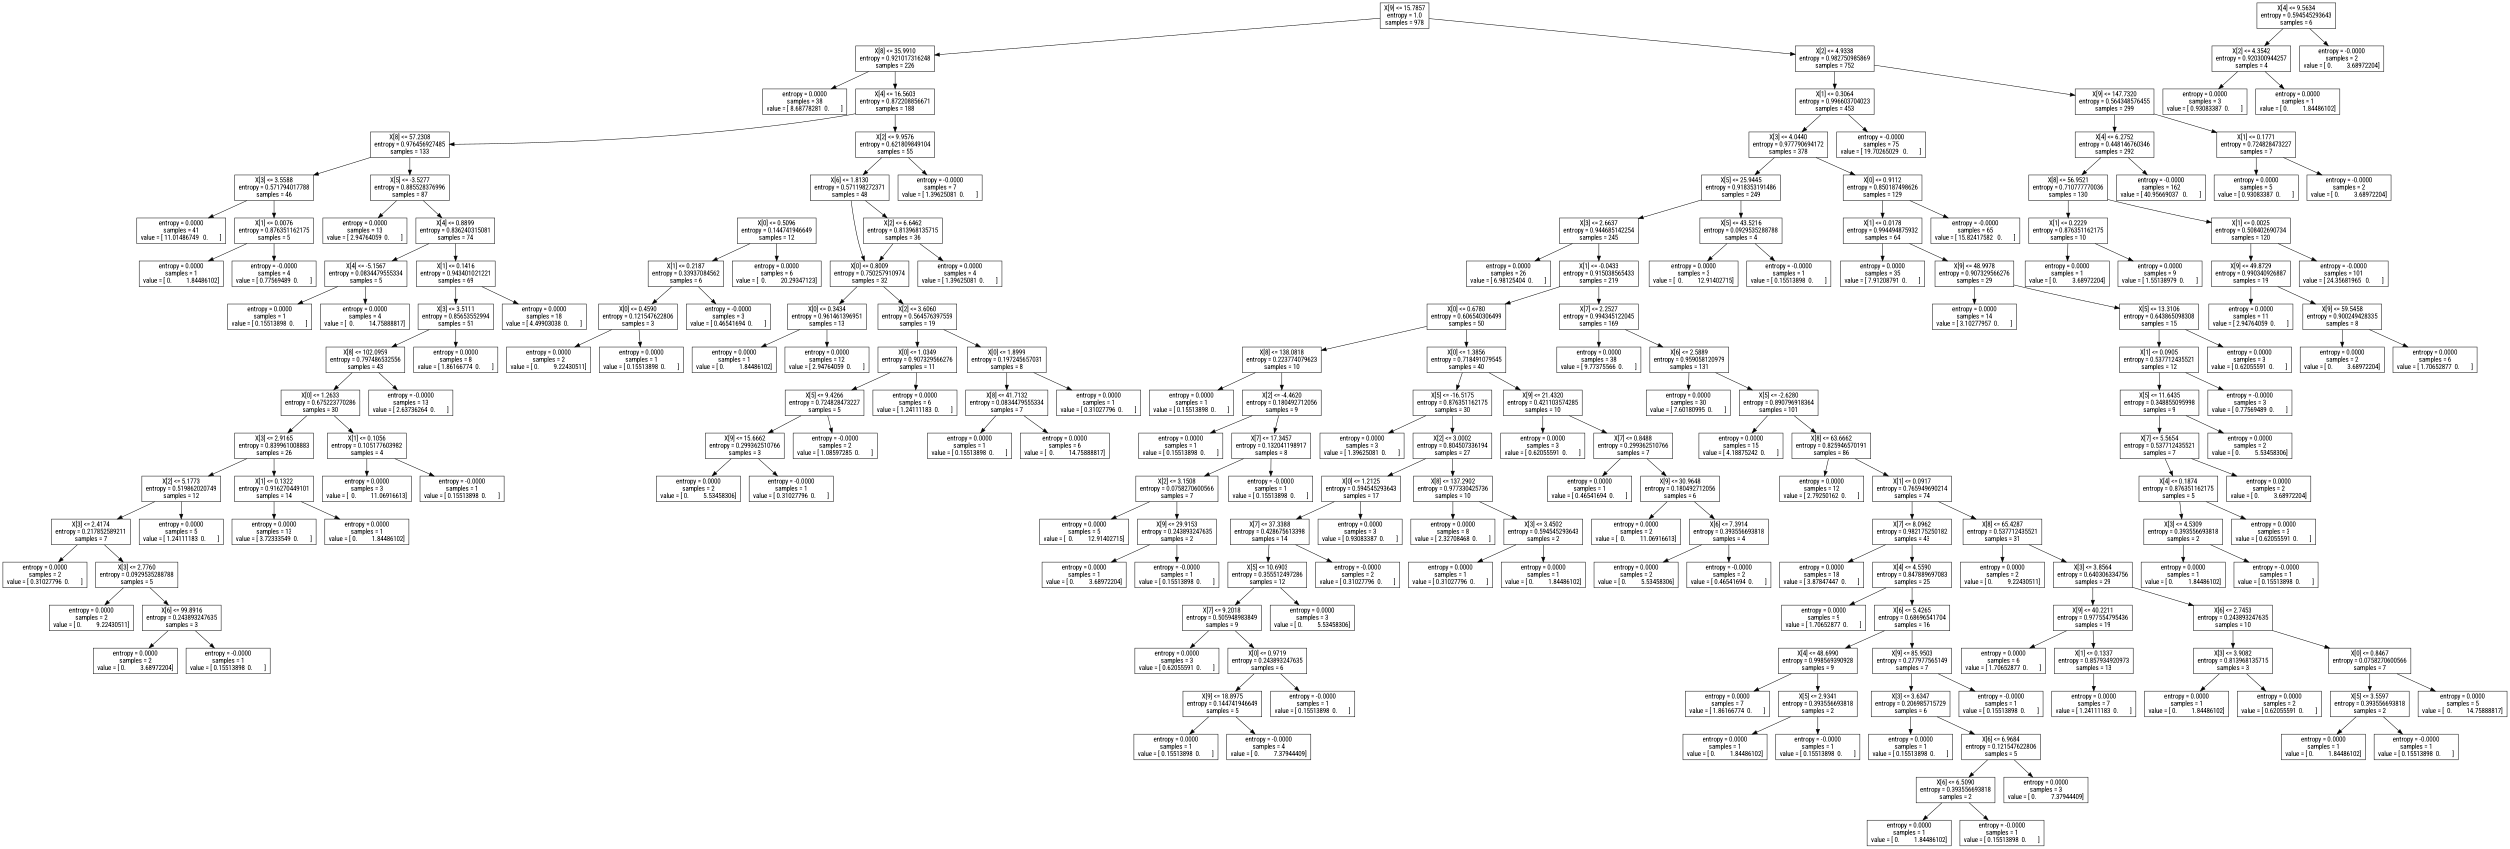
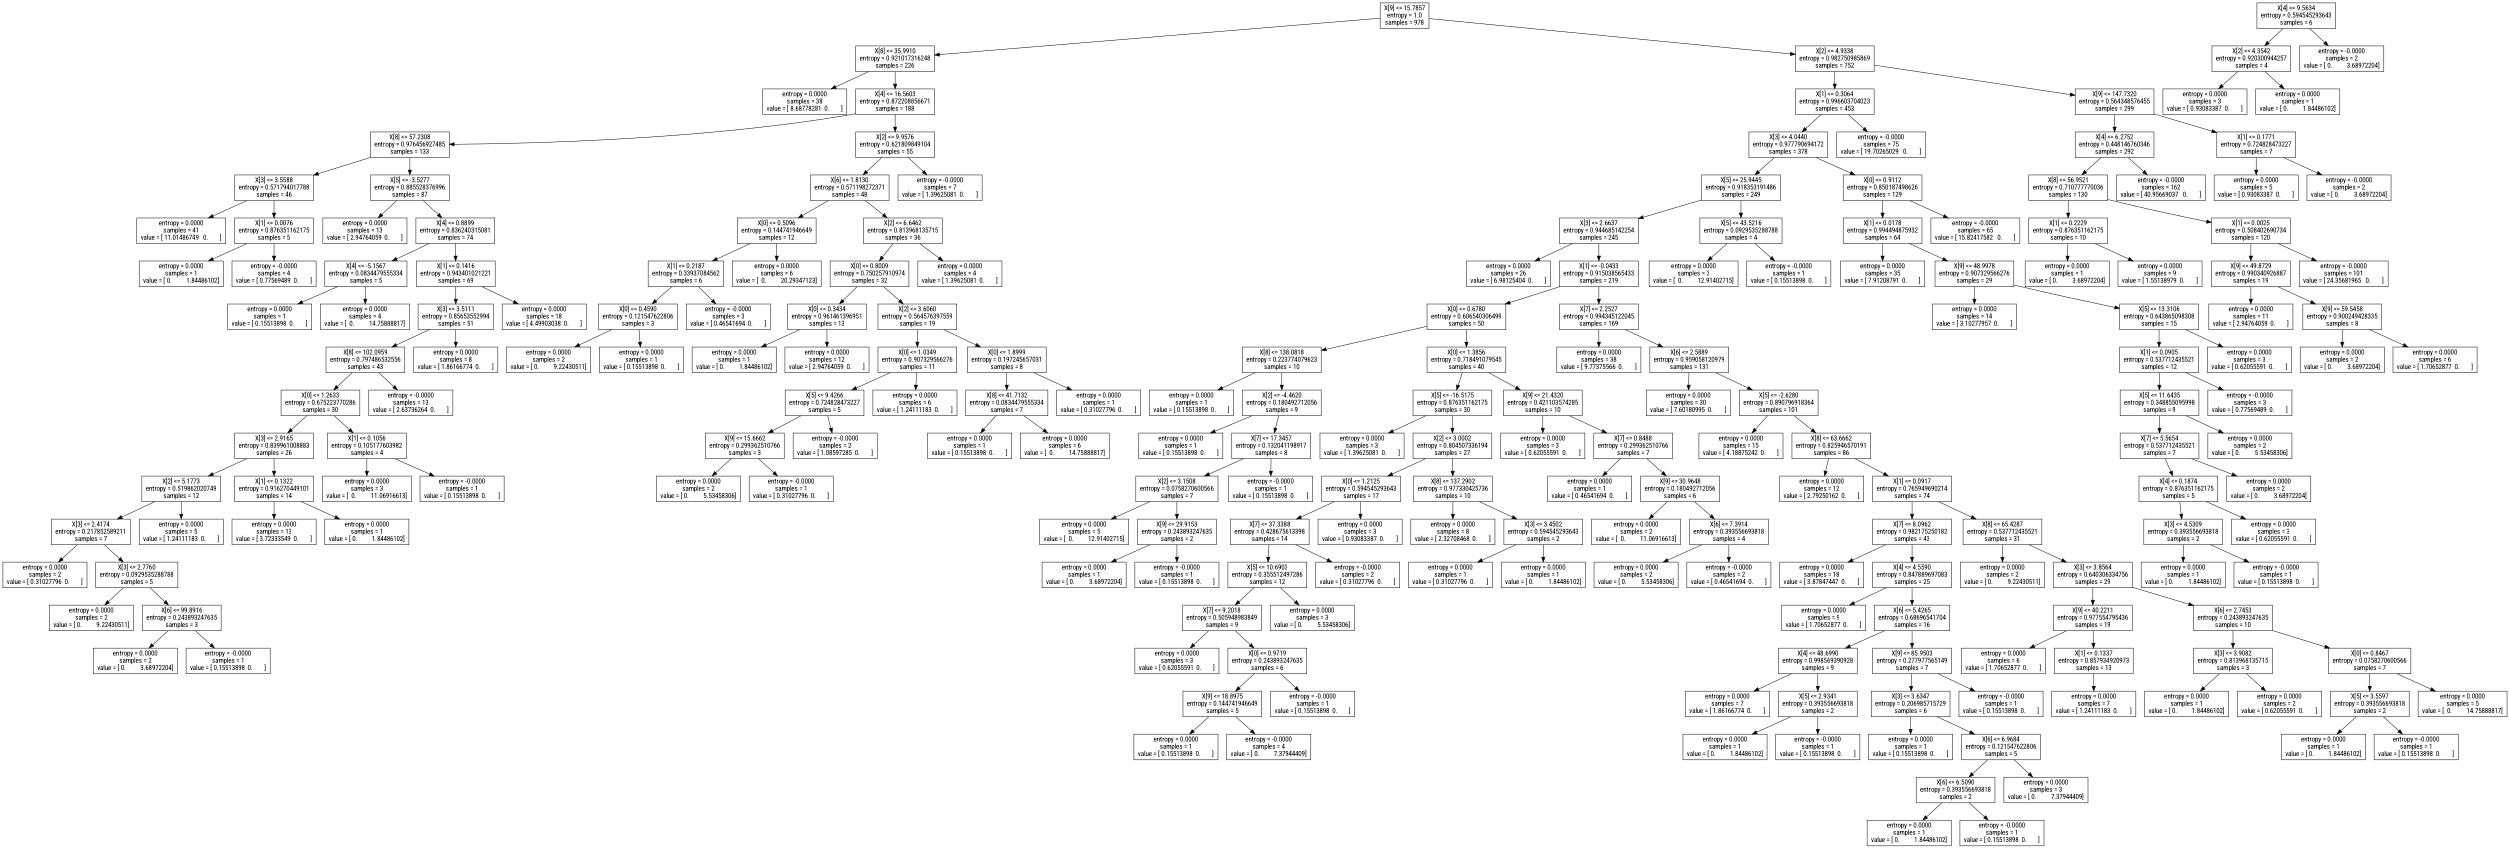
(856, 229) -> (815, 208)
